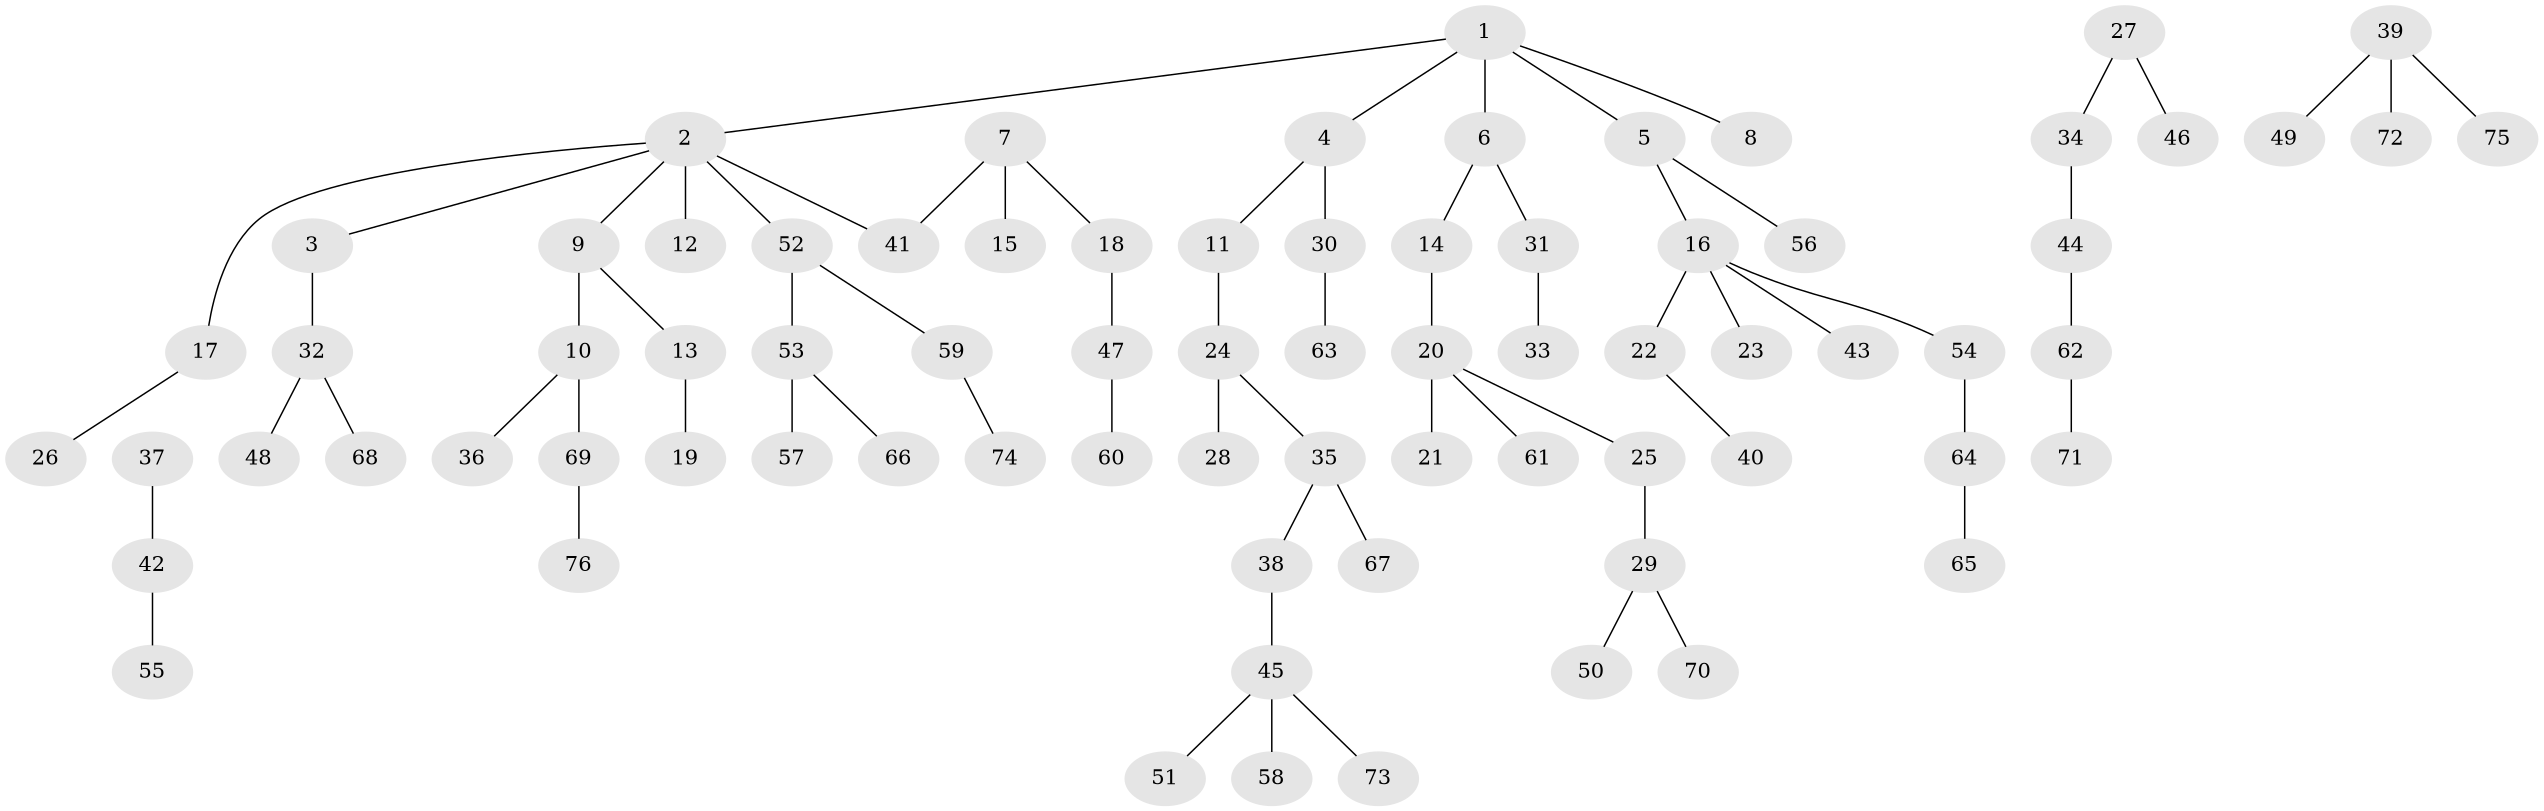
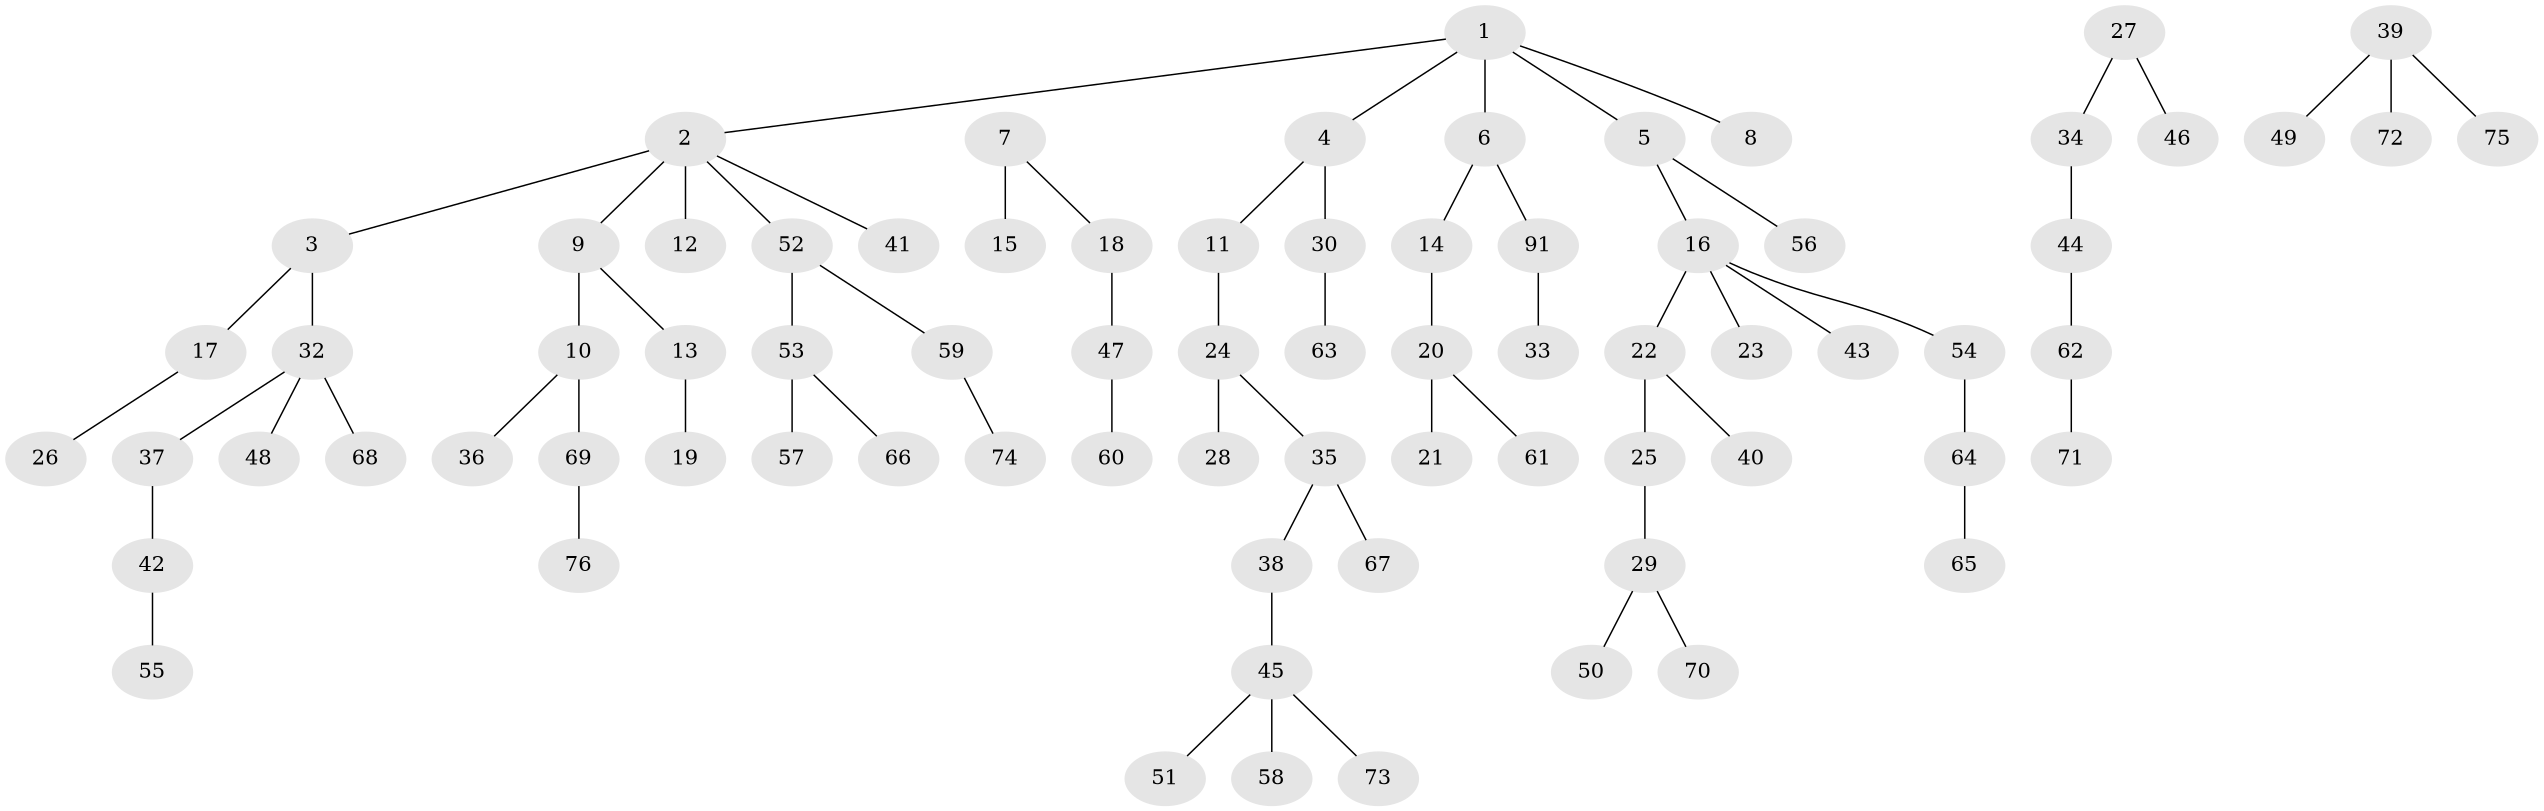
(389, 174) -> (259, 299)
(952, 192) -> none
(1538, 246) -> (1538, 246)
none -> (232, 406)
(1538, 406) -> (1645, 406)
